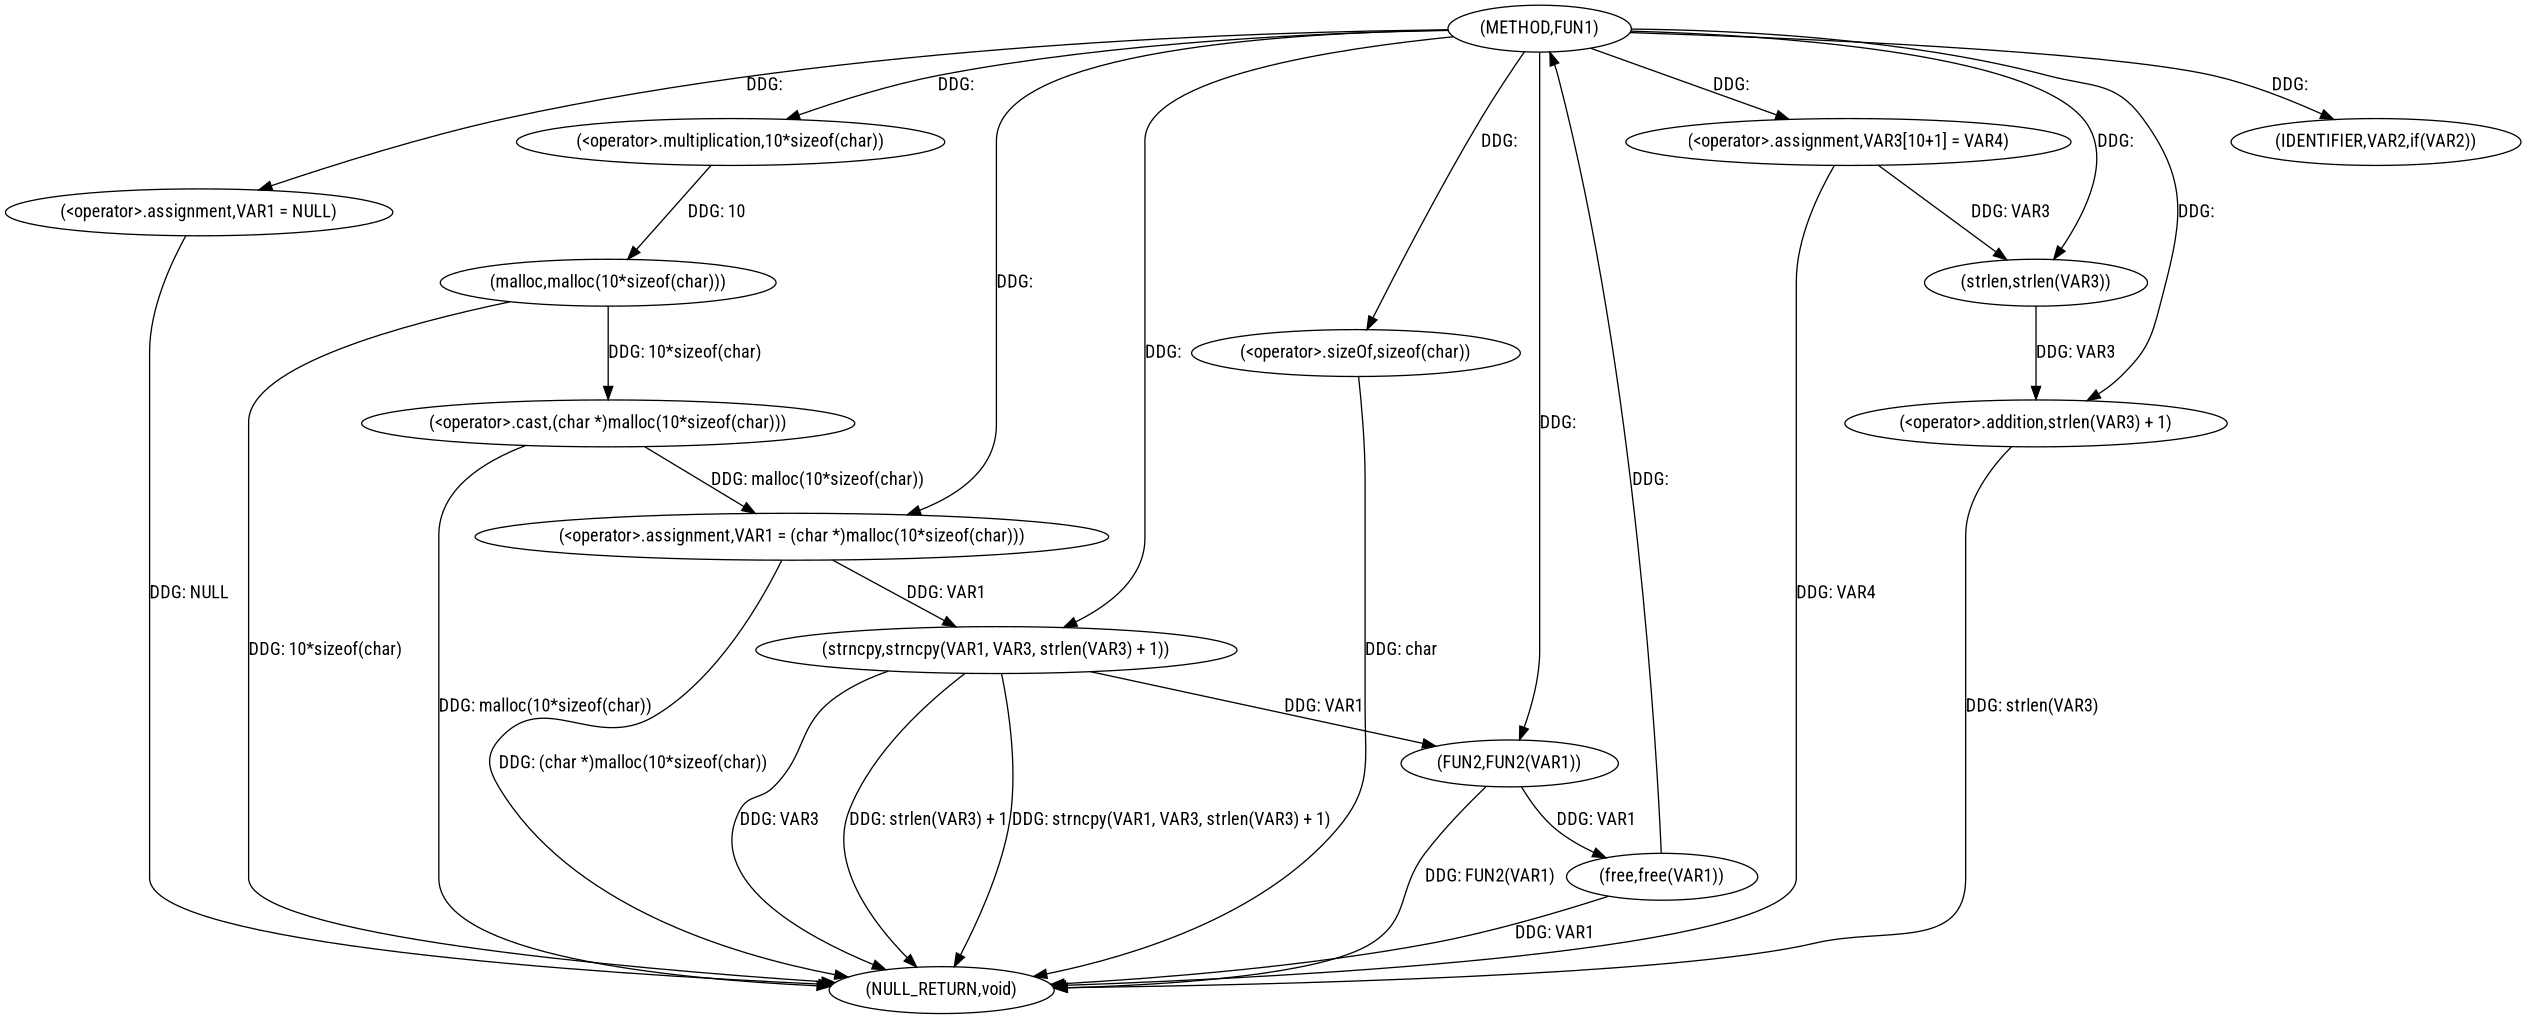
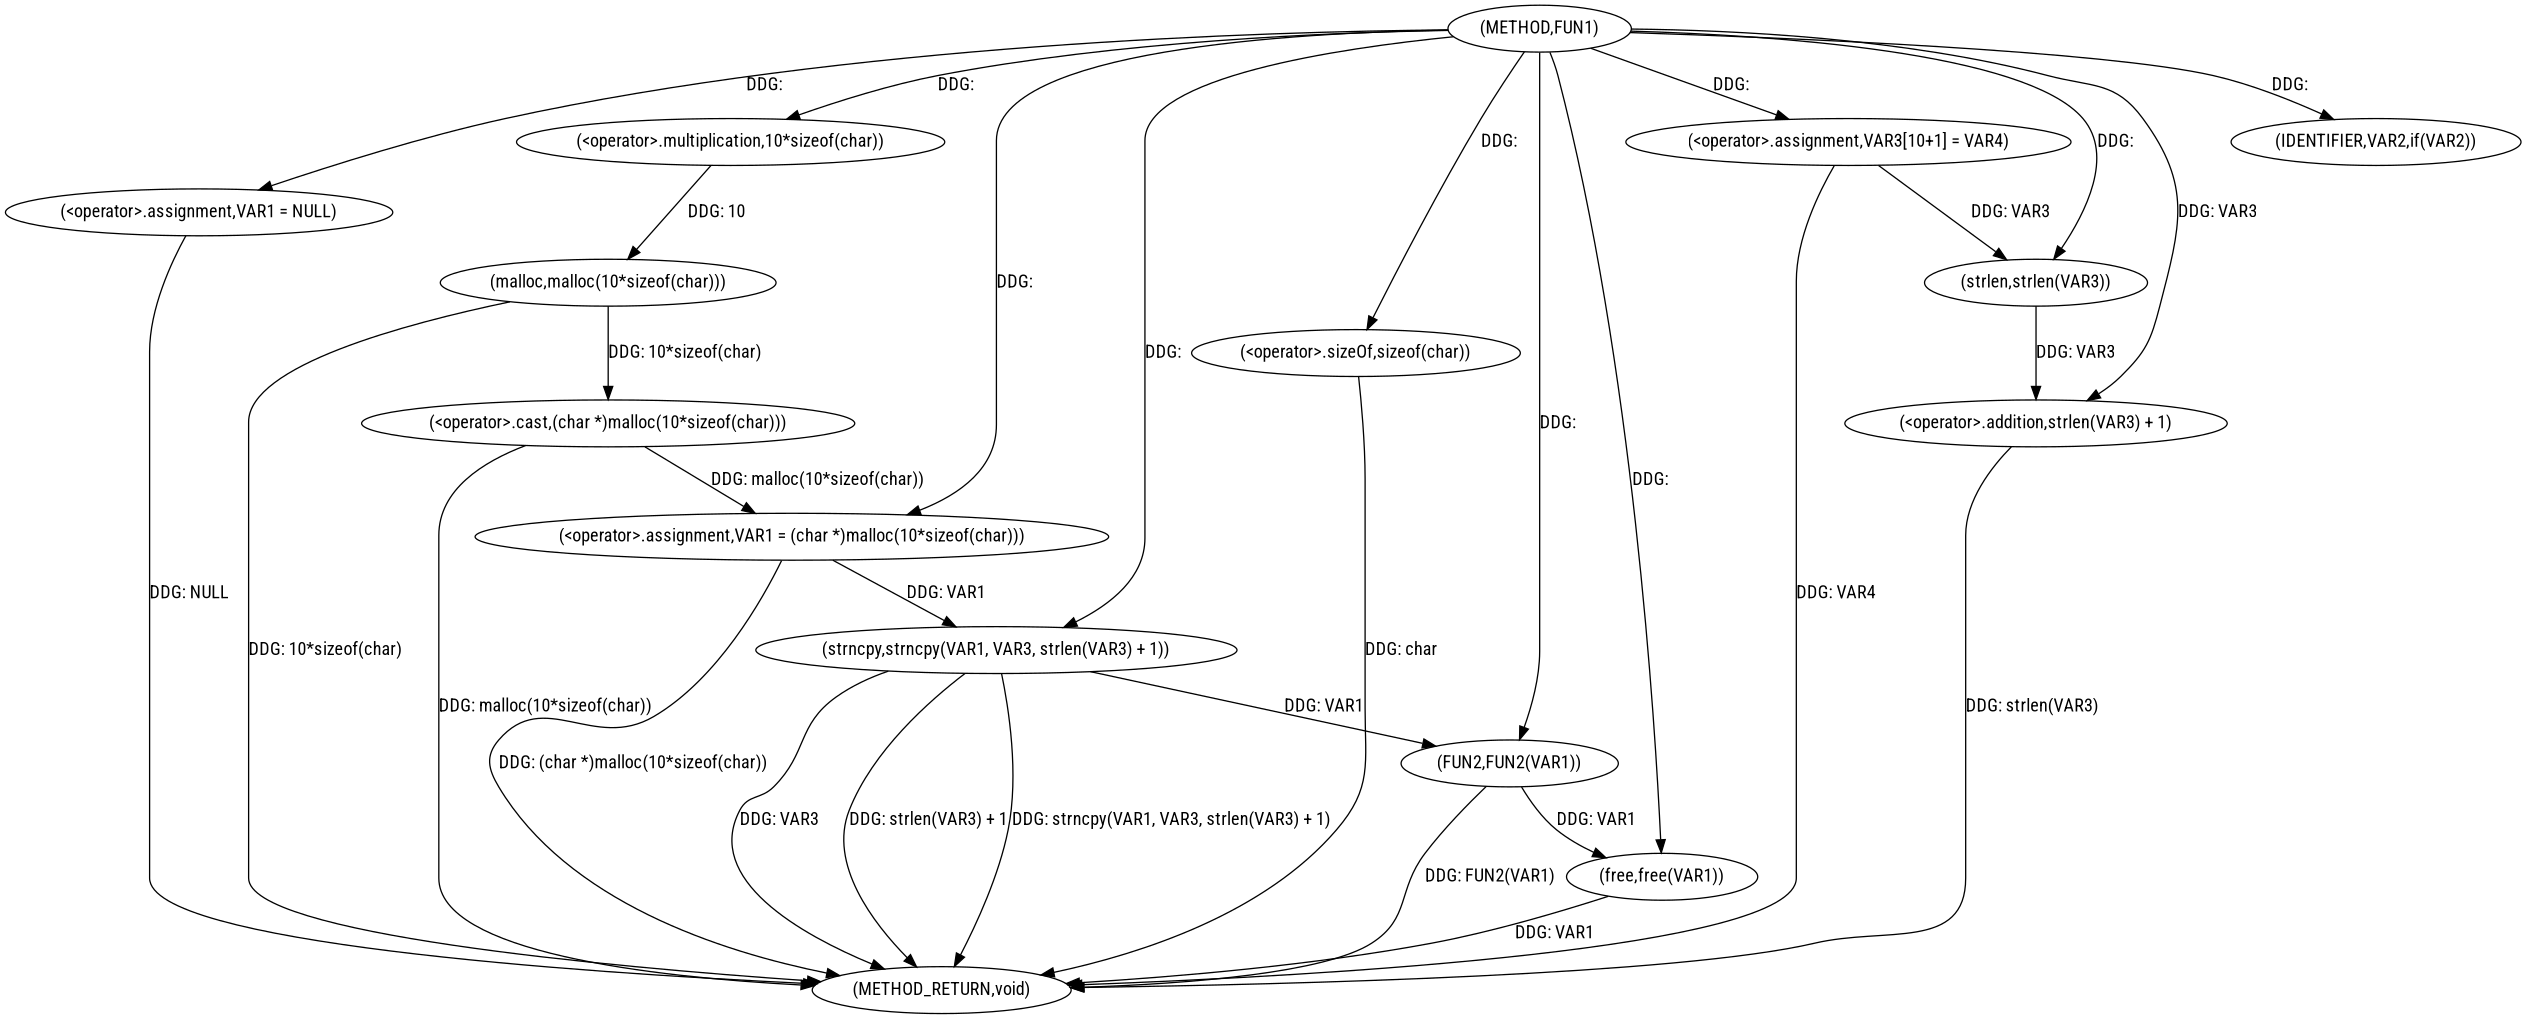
(2198, 212) -> (2218, 212)
(1627, 456) -> (1626, 443)
(942, 990) -> (942, 990)
